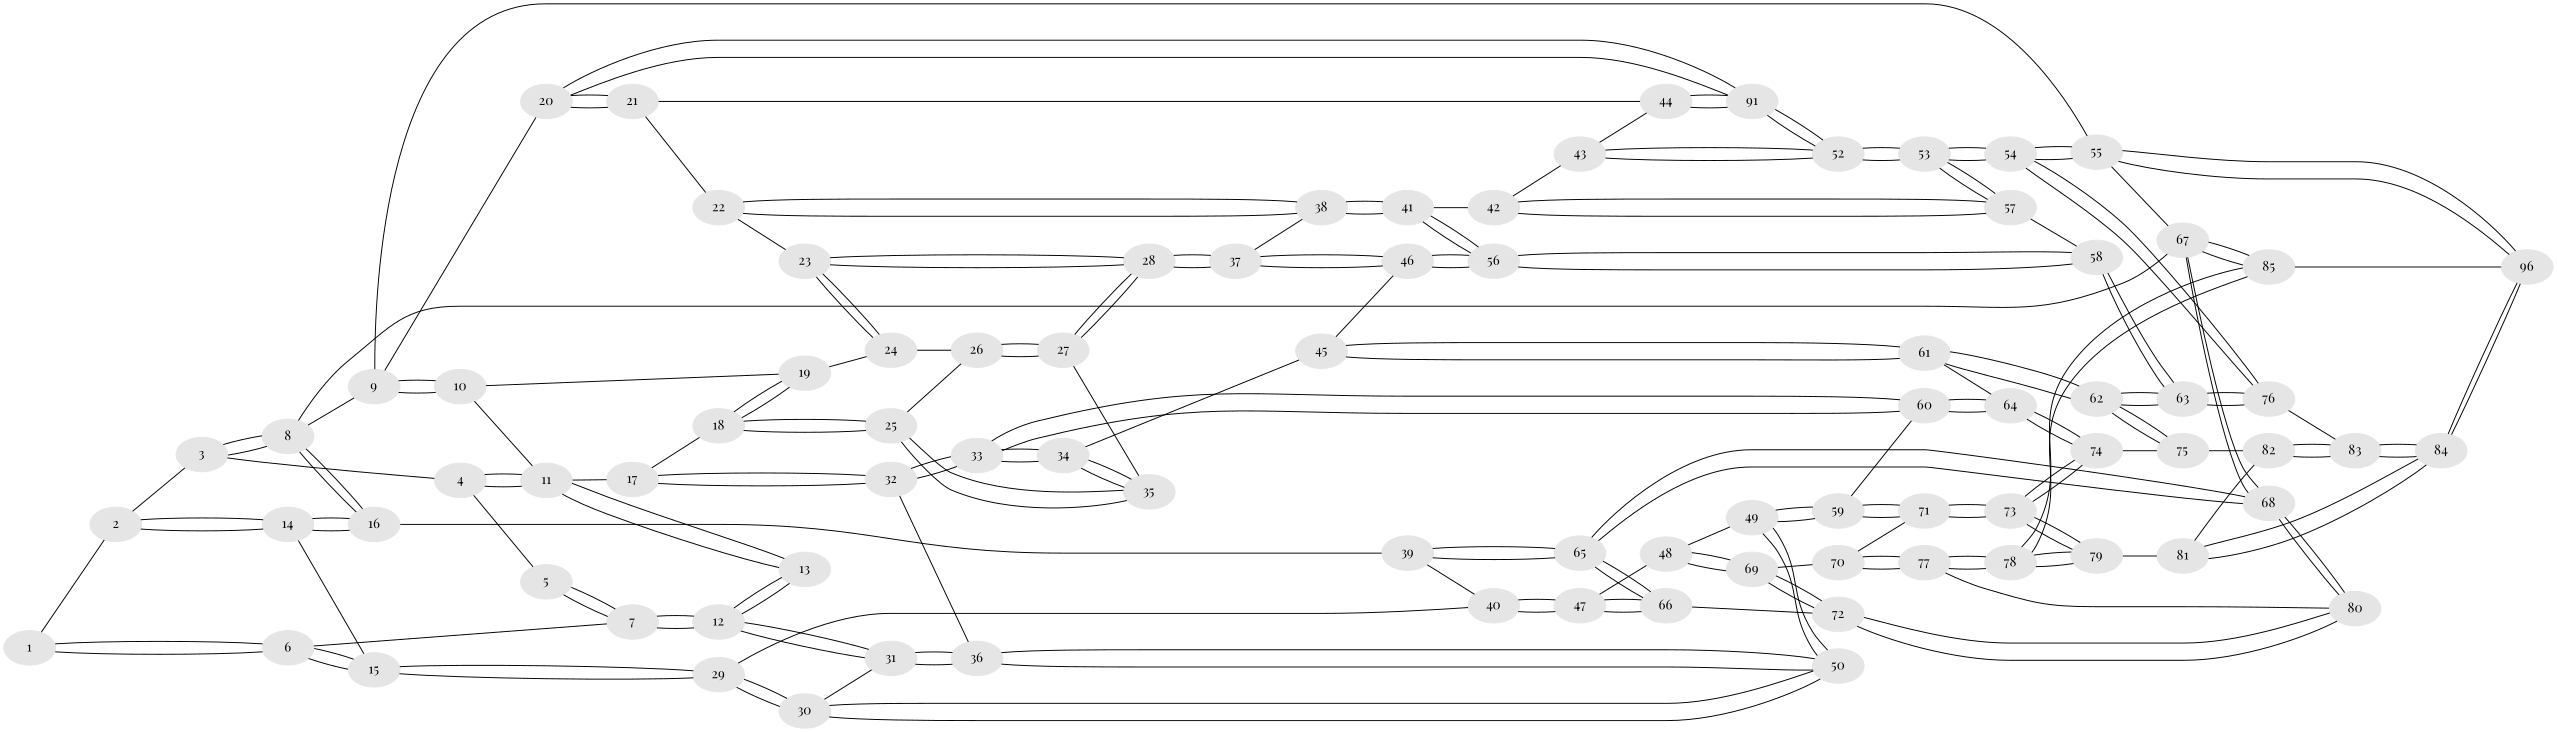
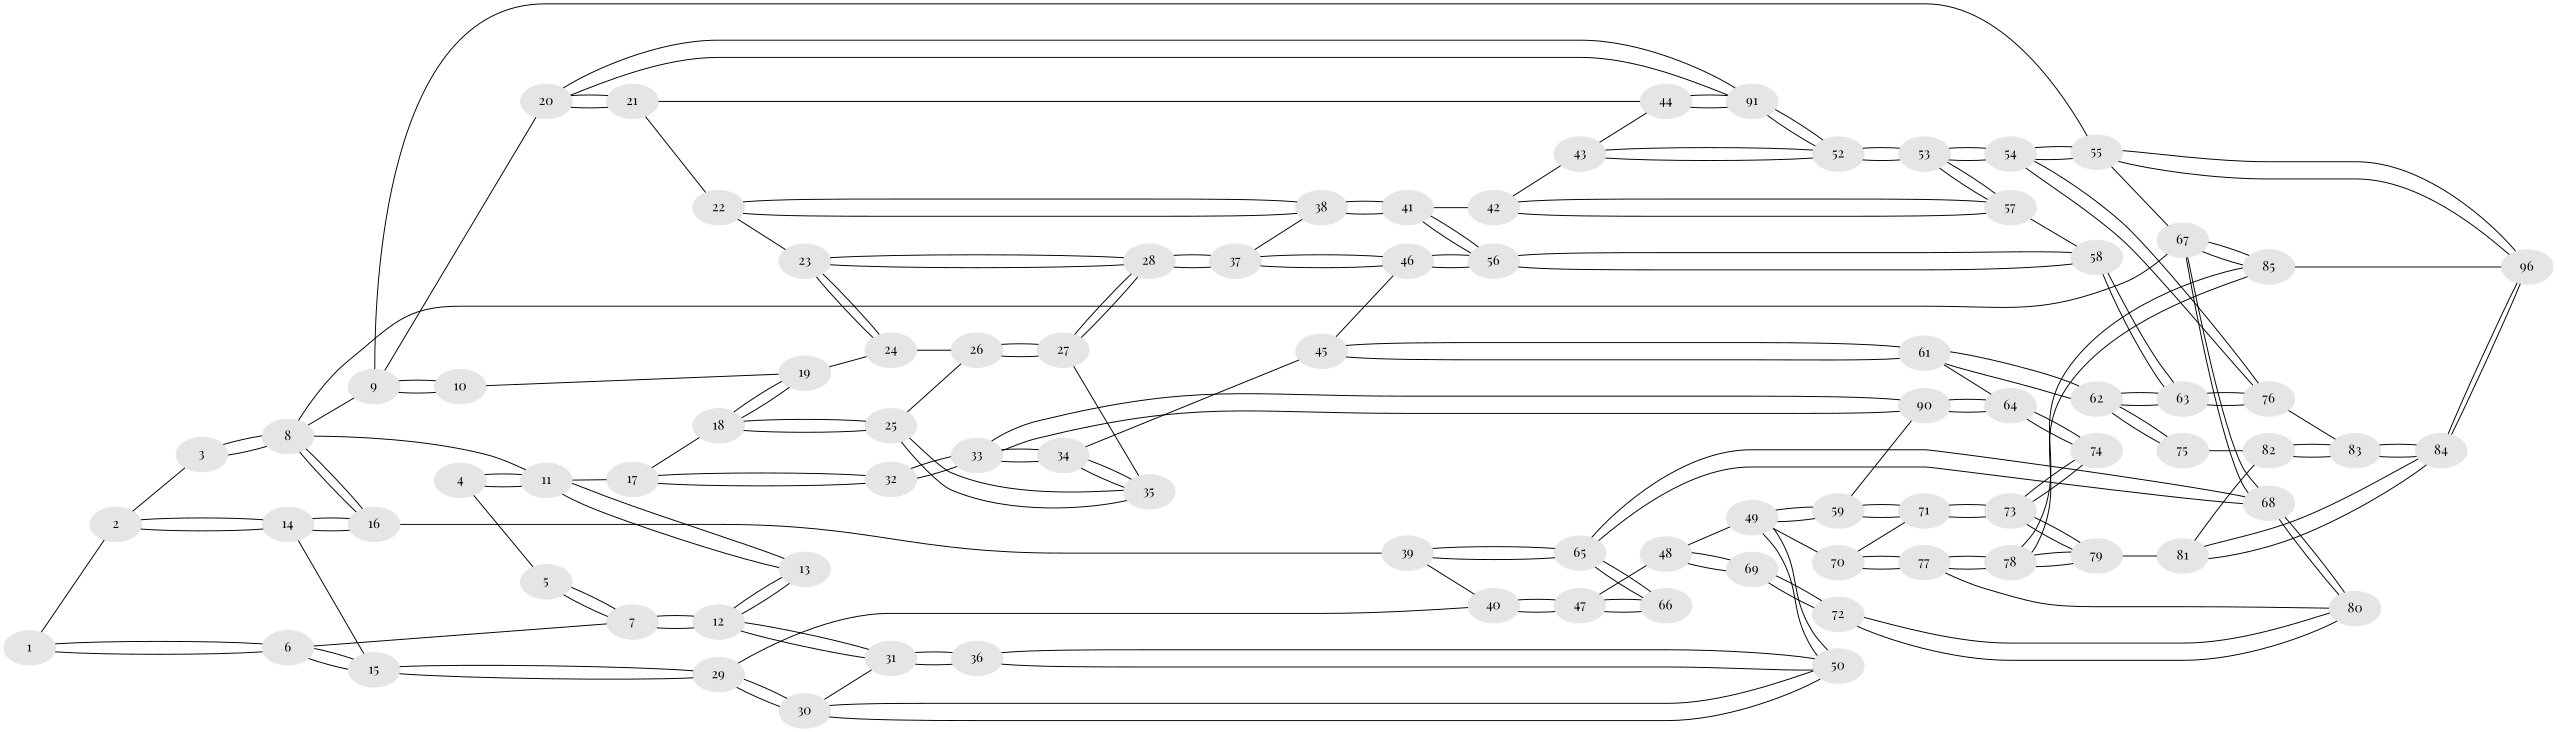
(1924, 406) -> (1924, 406)
(503, 434) -> (422, 443)
(2140, 451) -> none
(336, 470) -> none
(1798, 566) -> (1795, 540)
(934, 569) -> none
(1752, 610) -> none
